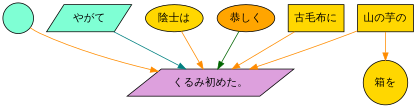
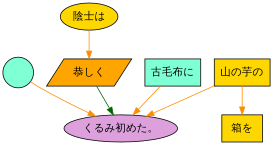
(89, 18) -> none
(246, 18) -> (89, 73)
(316, 18) -> (173, 73)
(190, 47) -> (89, 41)
(211, 83) -> (121, 128)
(385, 83) -> (242, 128)
